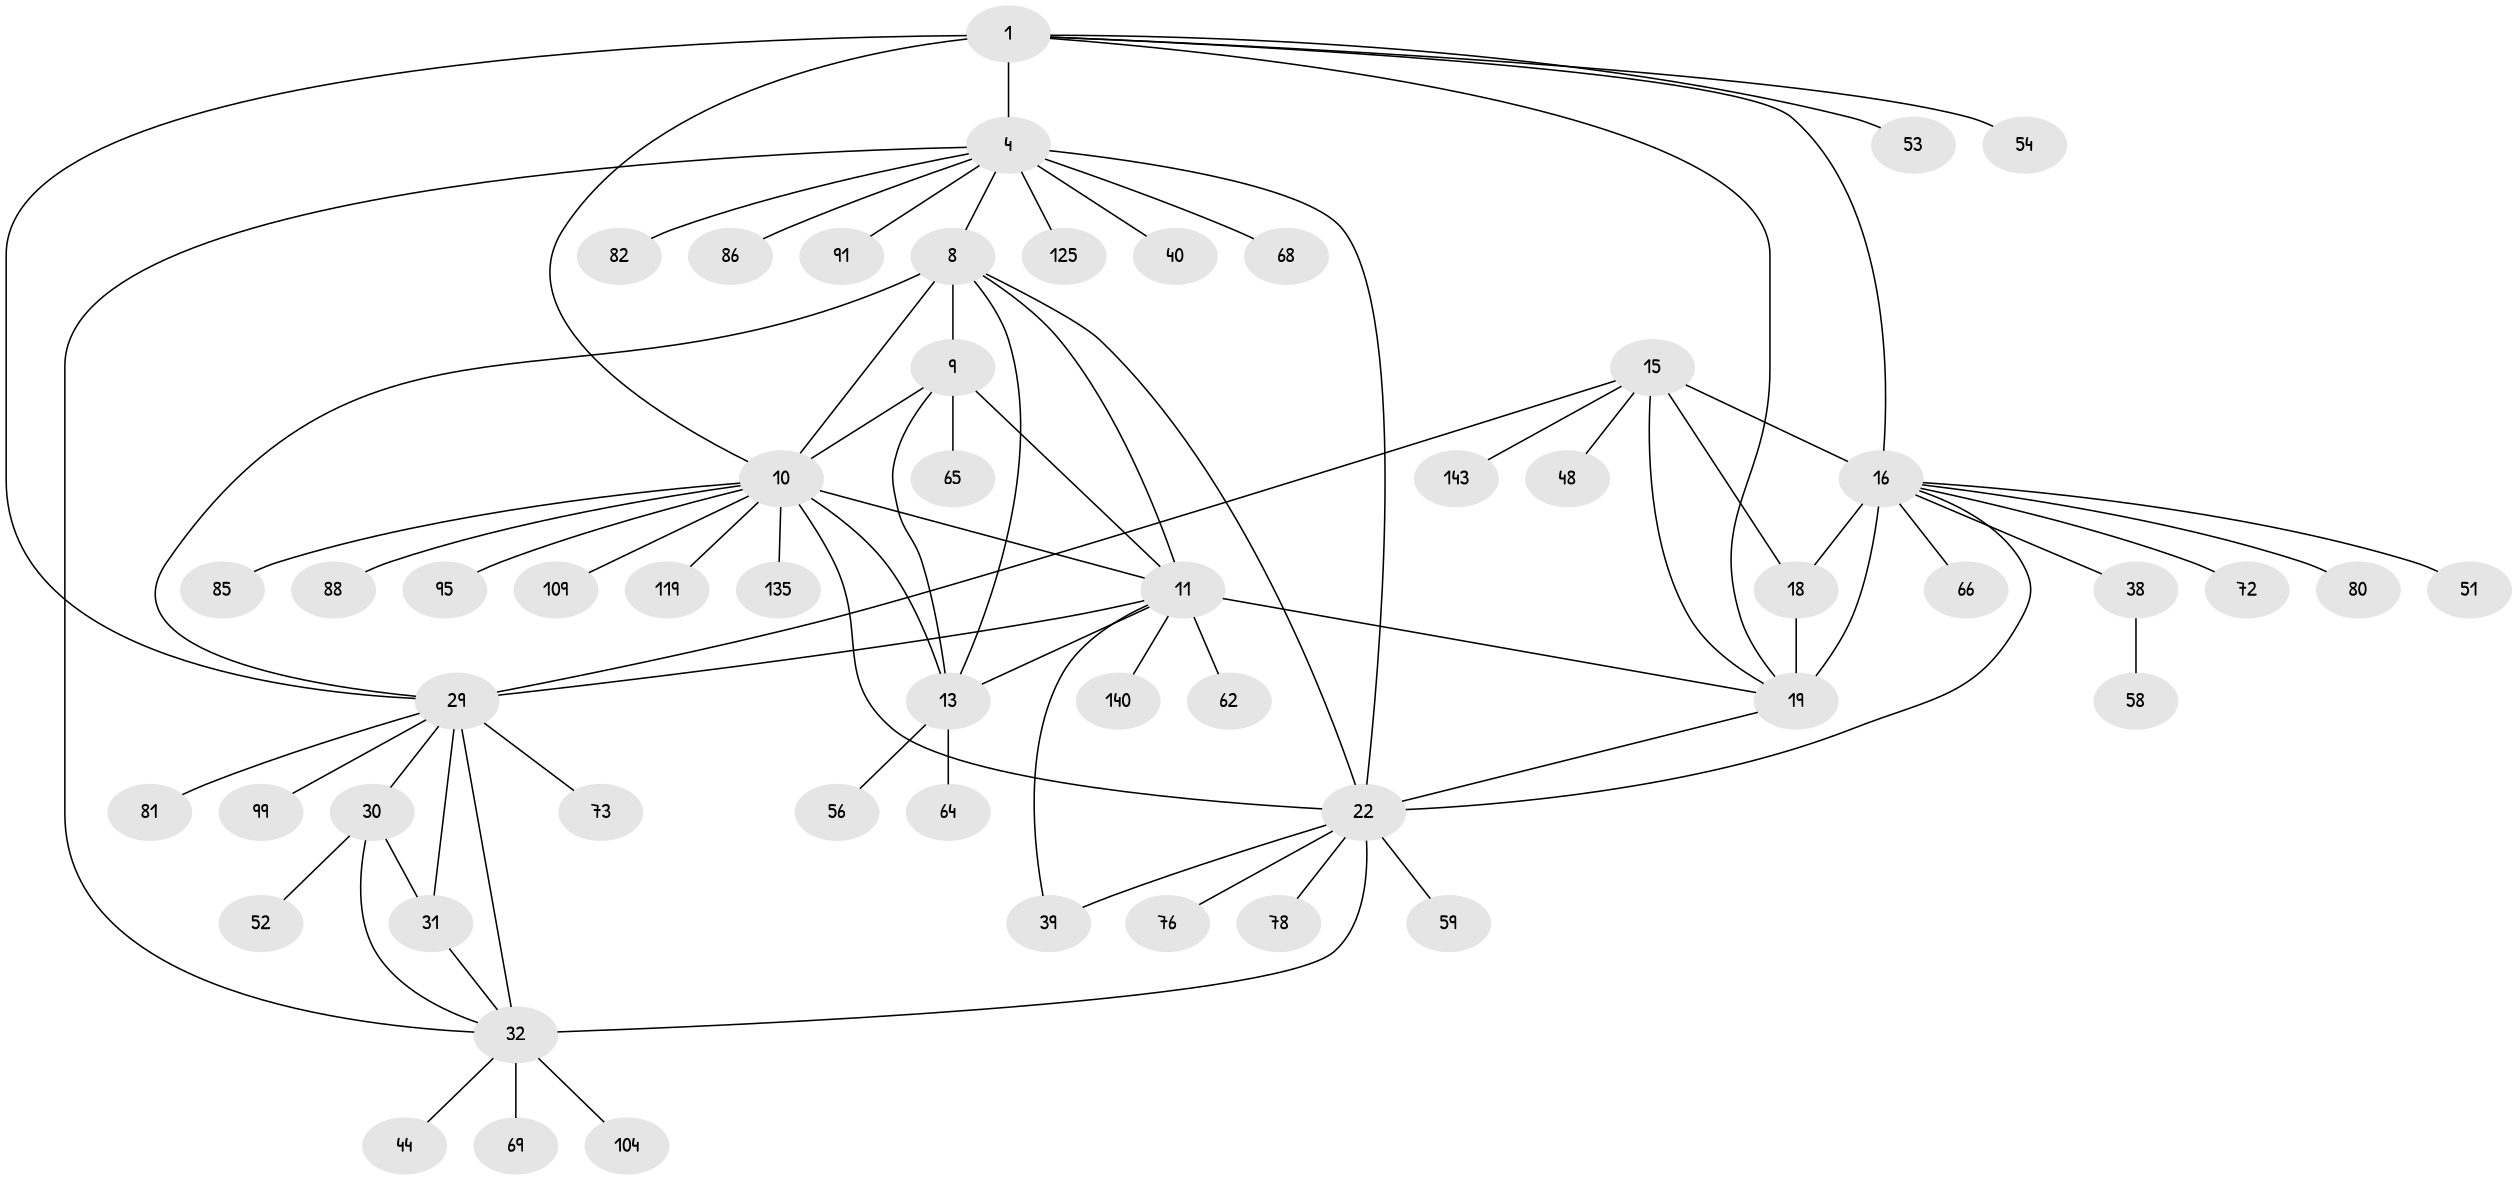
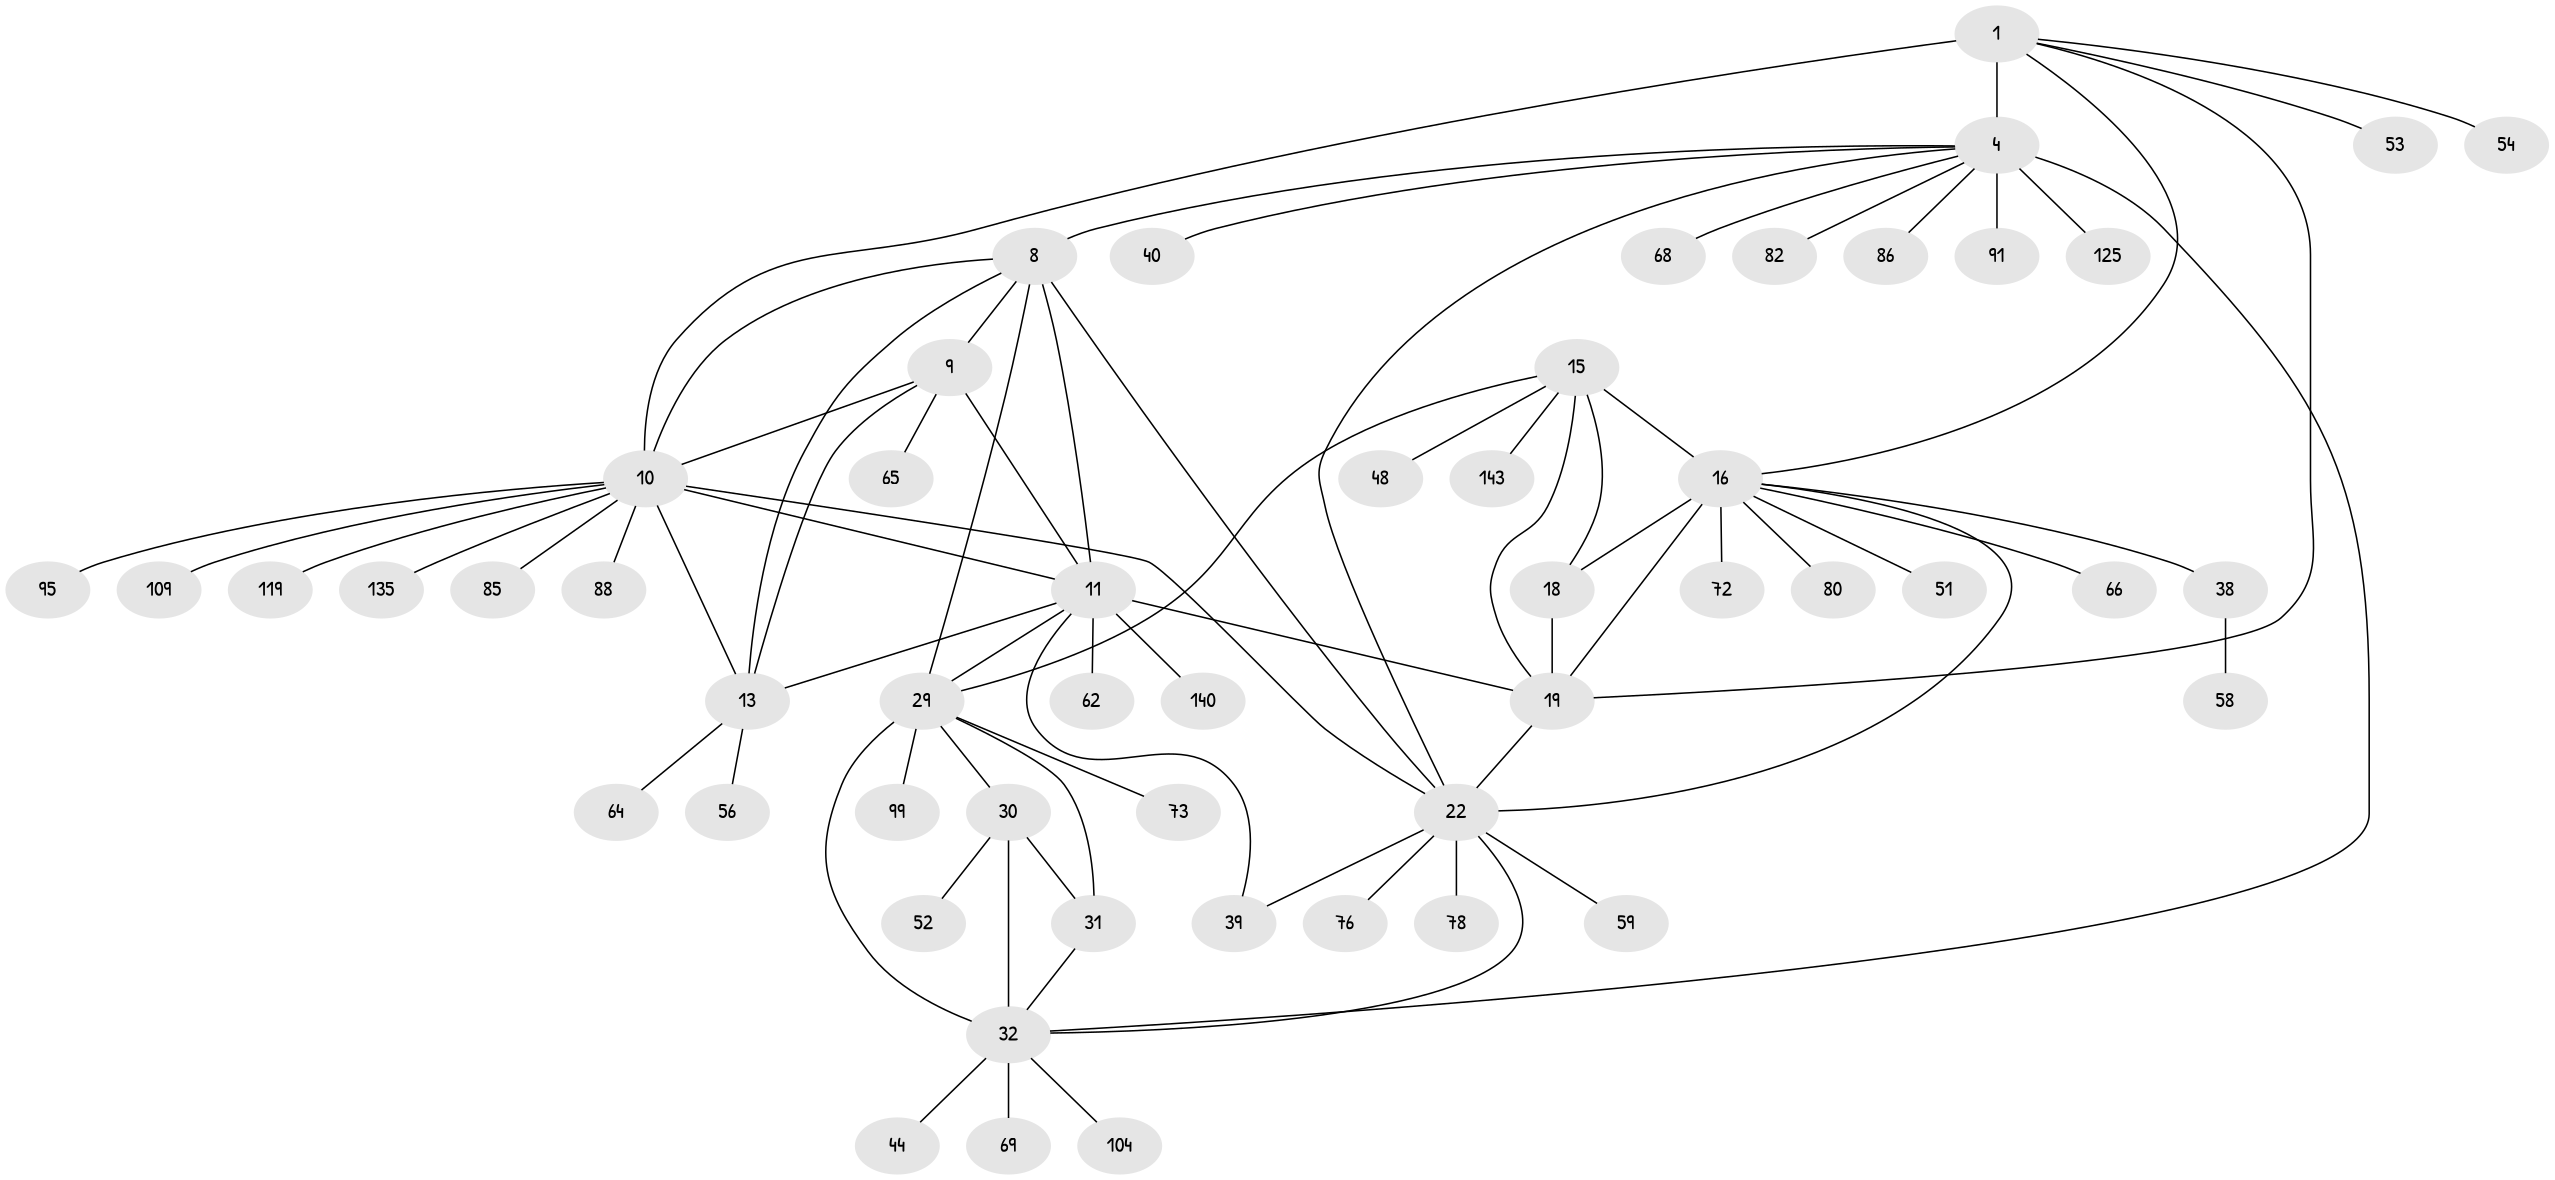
(102, 152) -> none
(150, 812) -> none
